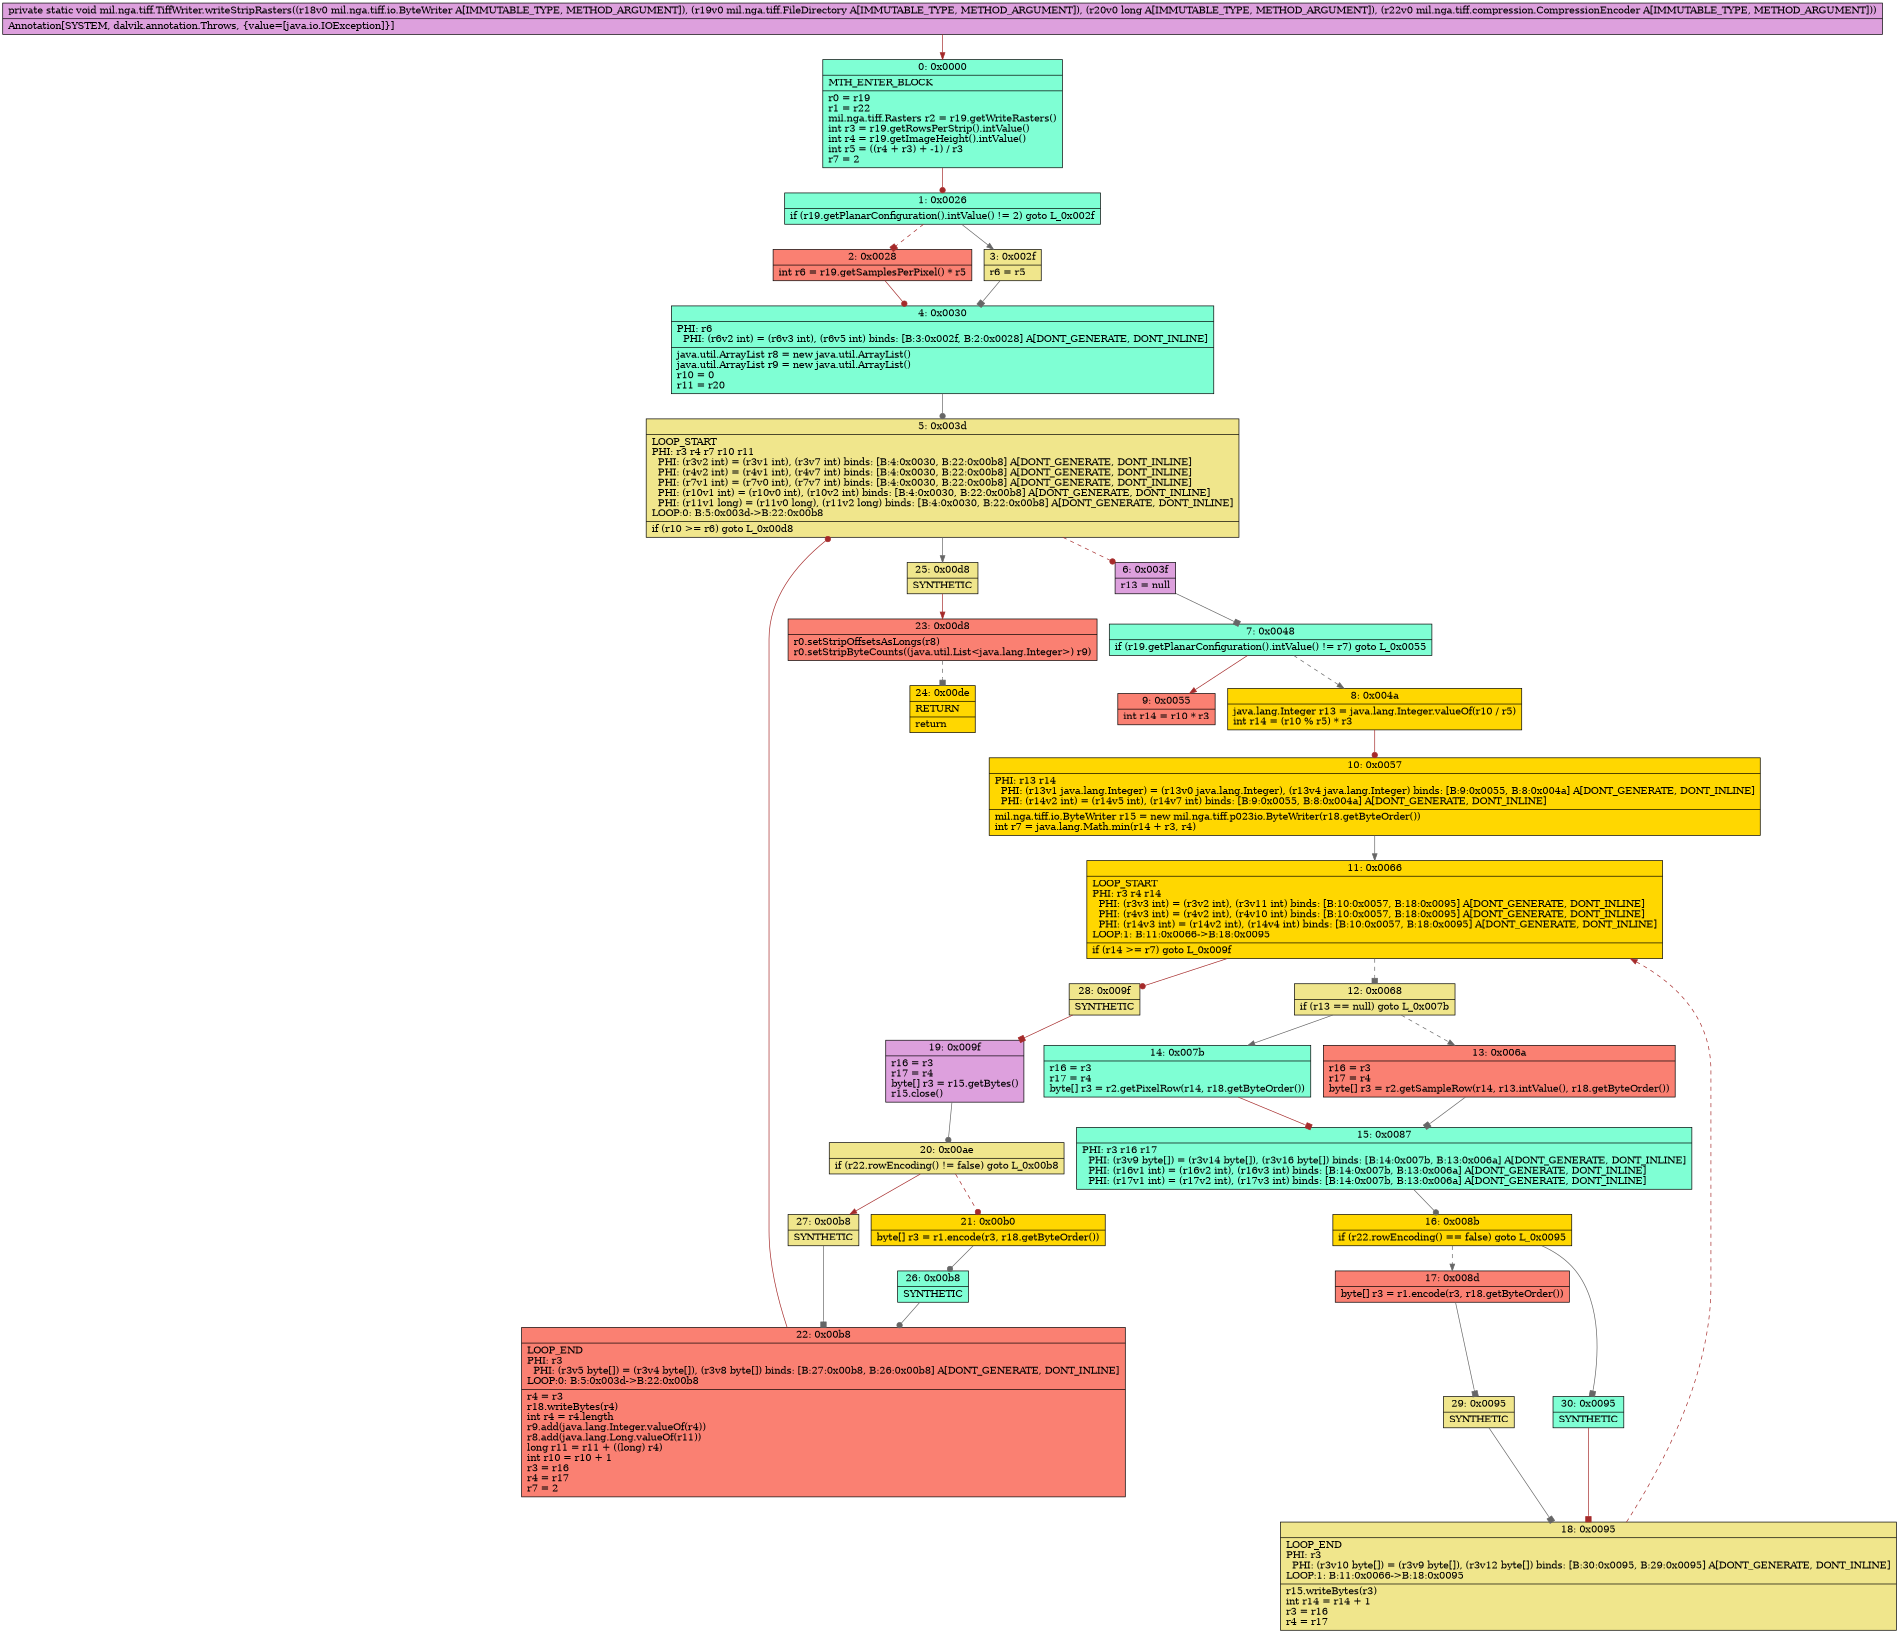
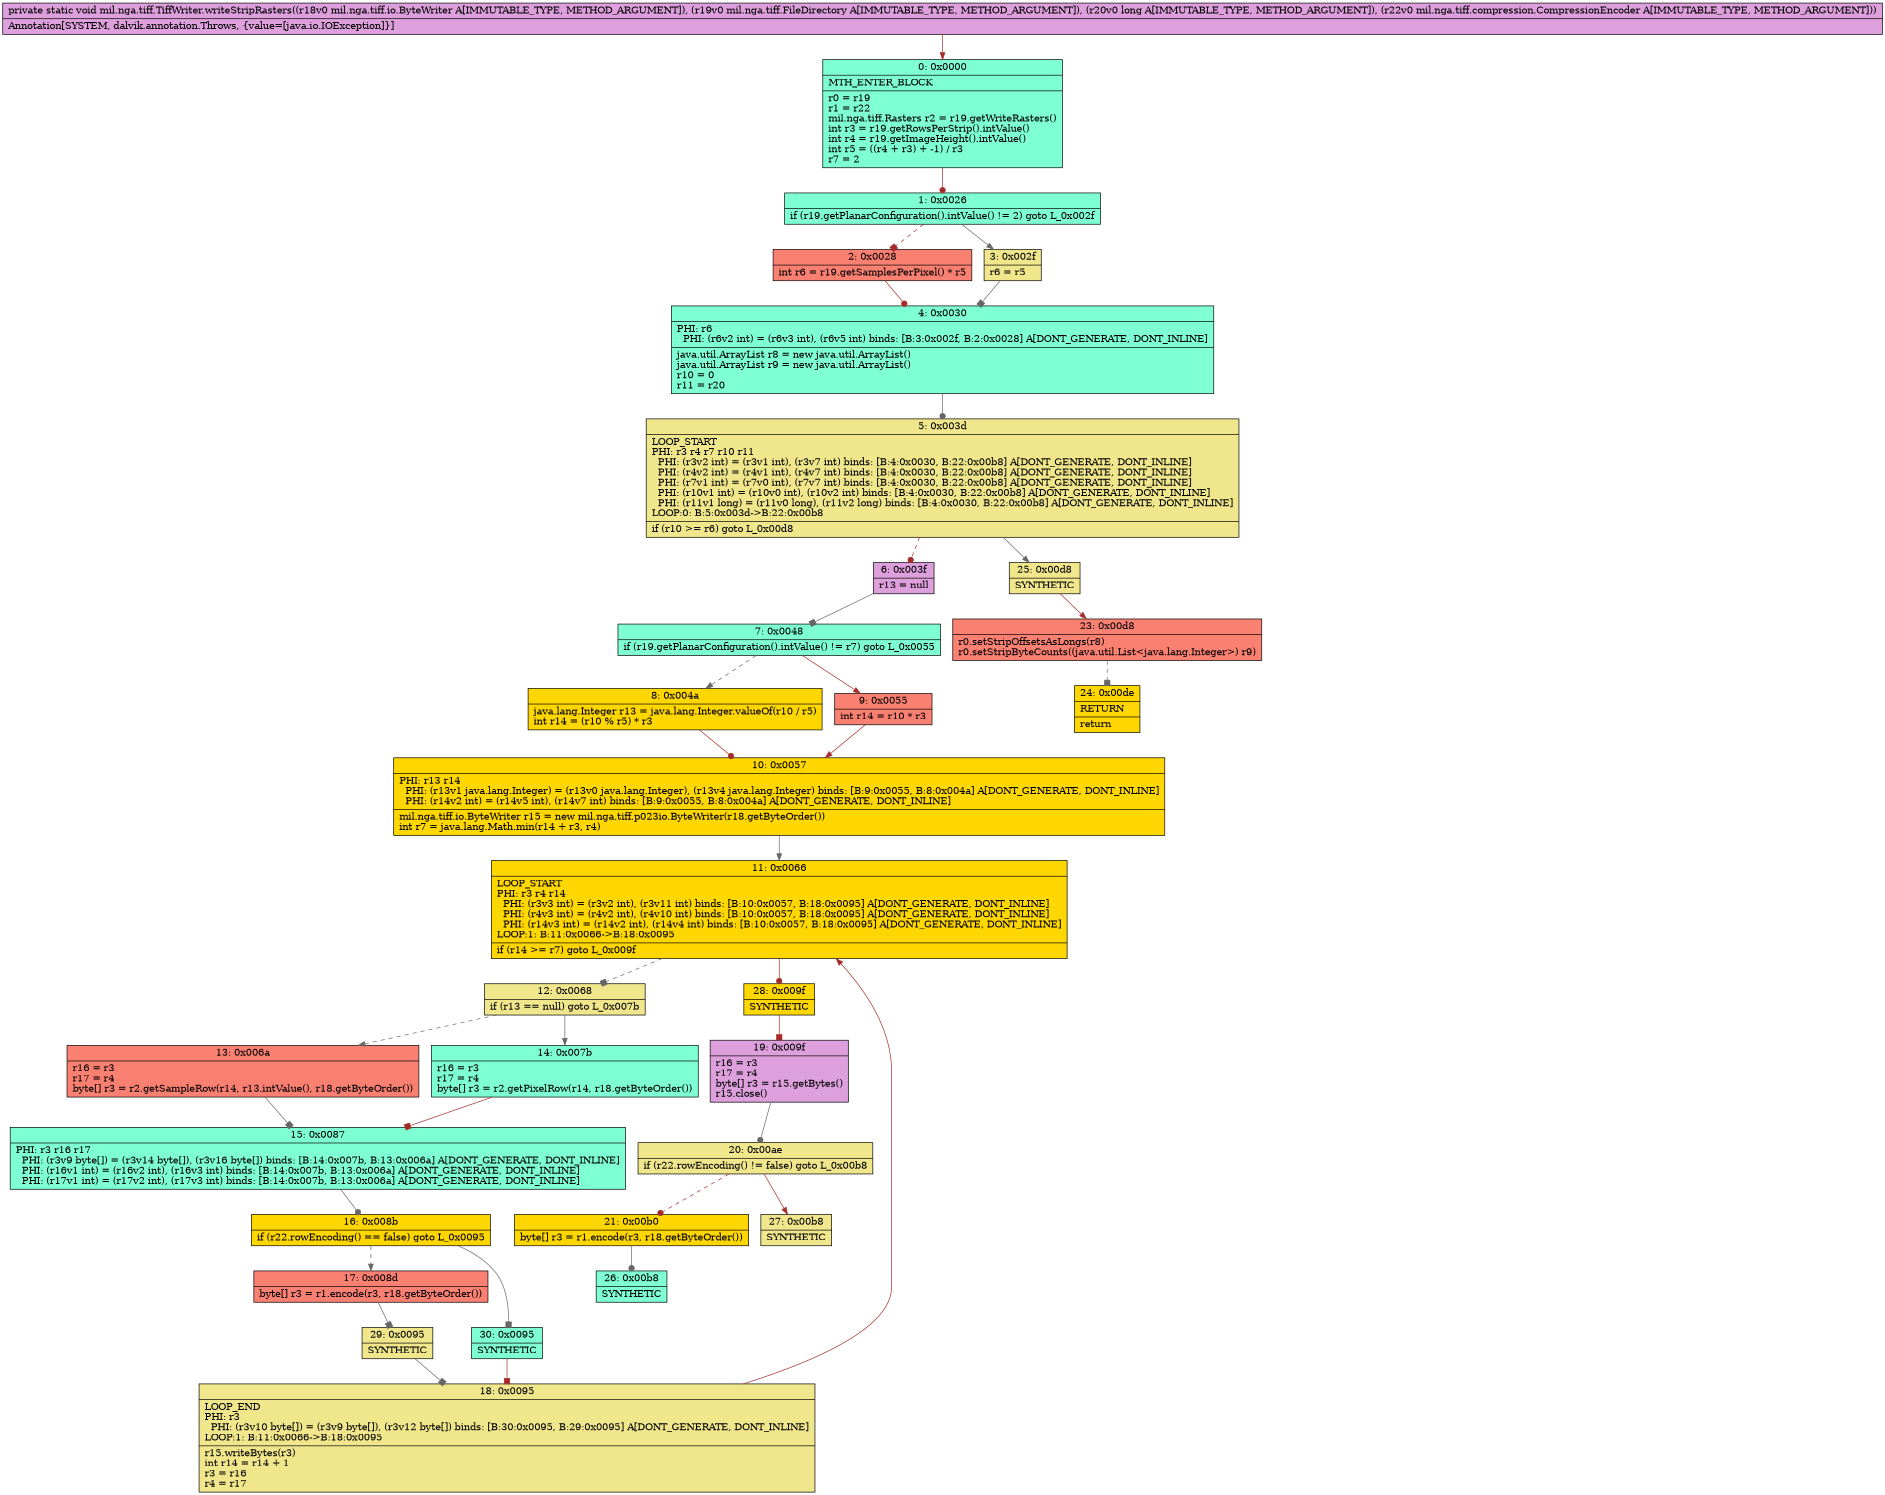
none -> (848, 739)
(1105, 999) -> (779, 999)
(1711, 1236) -> (892, 1211)
(823, 1412) -> none
